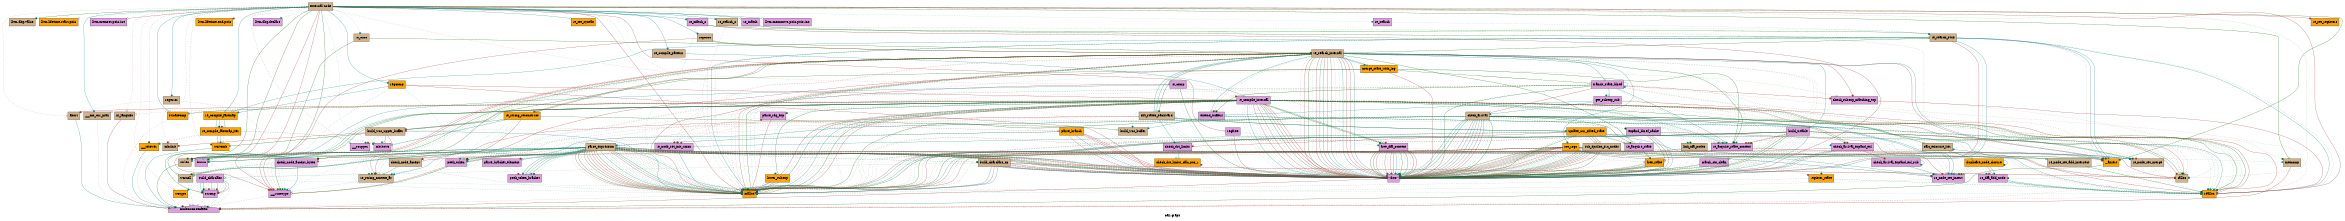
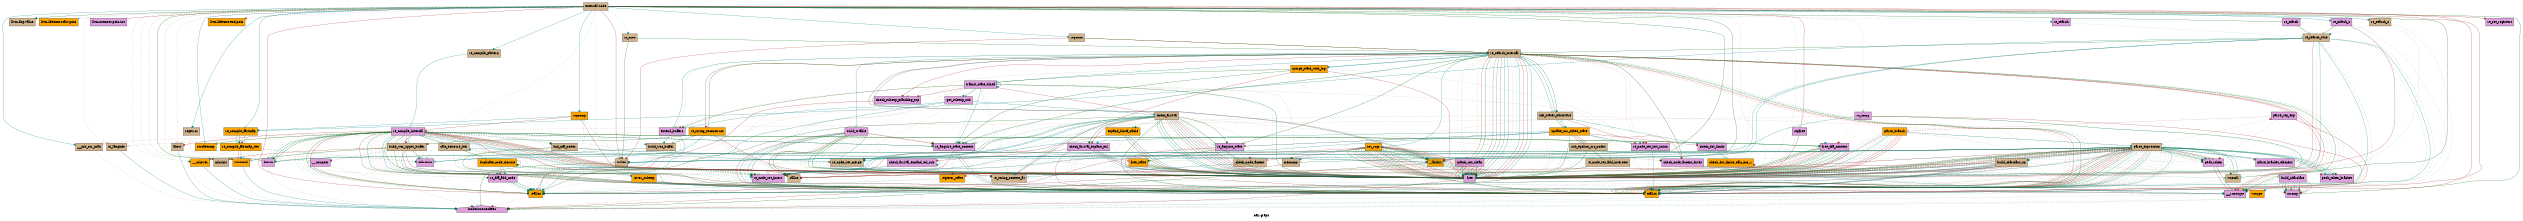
(268, 22) -> none
(583, 22) -> none
(787, 22) -> none
(2325, 22) -> (2500, 22)
(832, 76) -> (1624, 70)
(1012, 104) -> none
(1990, 124) -> (739, 144)
(1644, 131) -> (1123, 131)
none -> (594, 151)
none -> (608, 172)
(108, 183) -> (211, 200)
